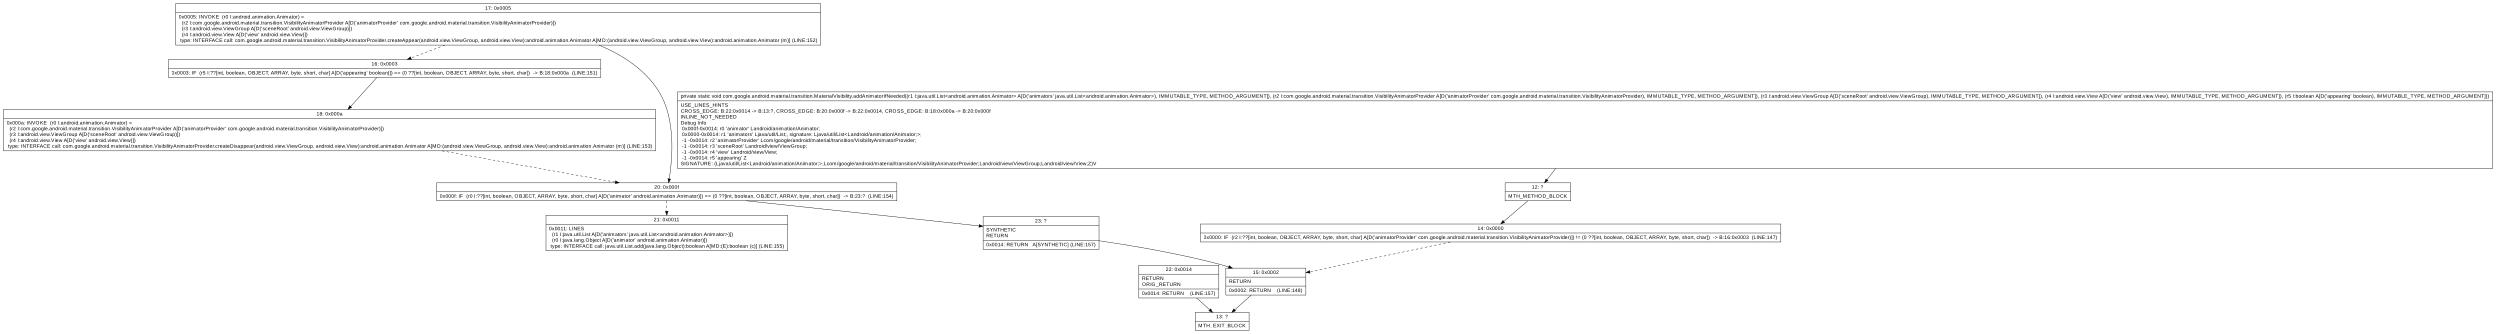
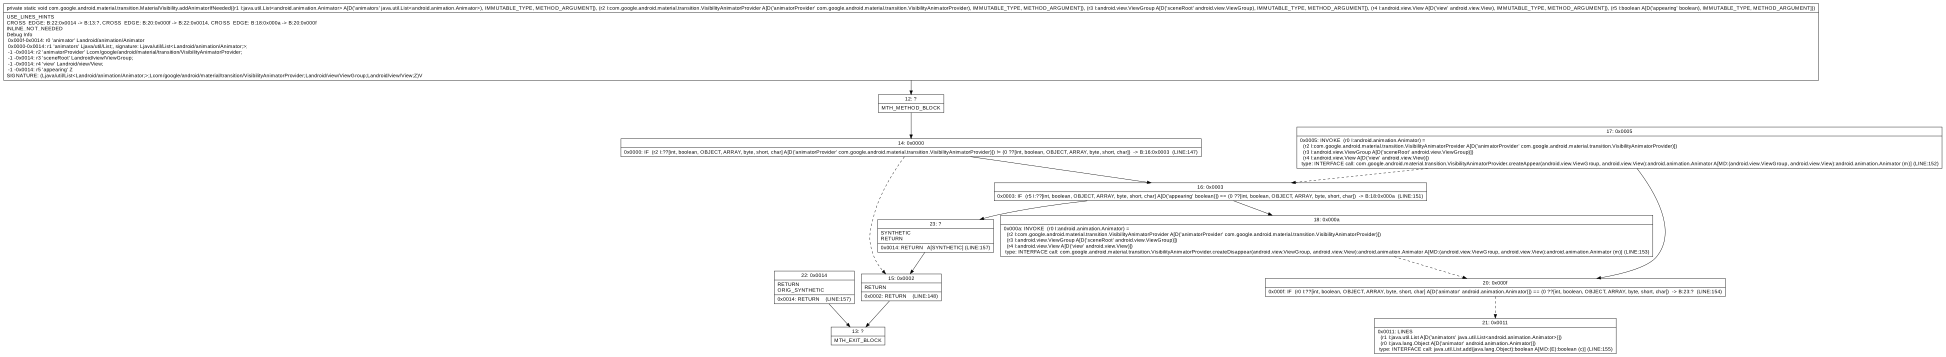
none -> (1059, 169)
(863, 213) -> (1035, 208)
(1161, 284) -> (801, 290)
